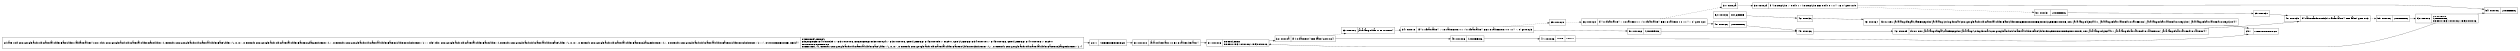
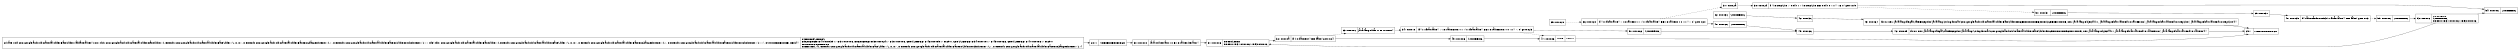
(1738, 15) -> (1738, 15)
(1526, 25) -> (1531, 34)
(2251, 26) -> (2226, 31)
